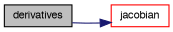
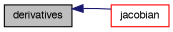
(86, 23) -> (97, 9)
